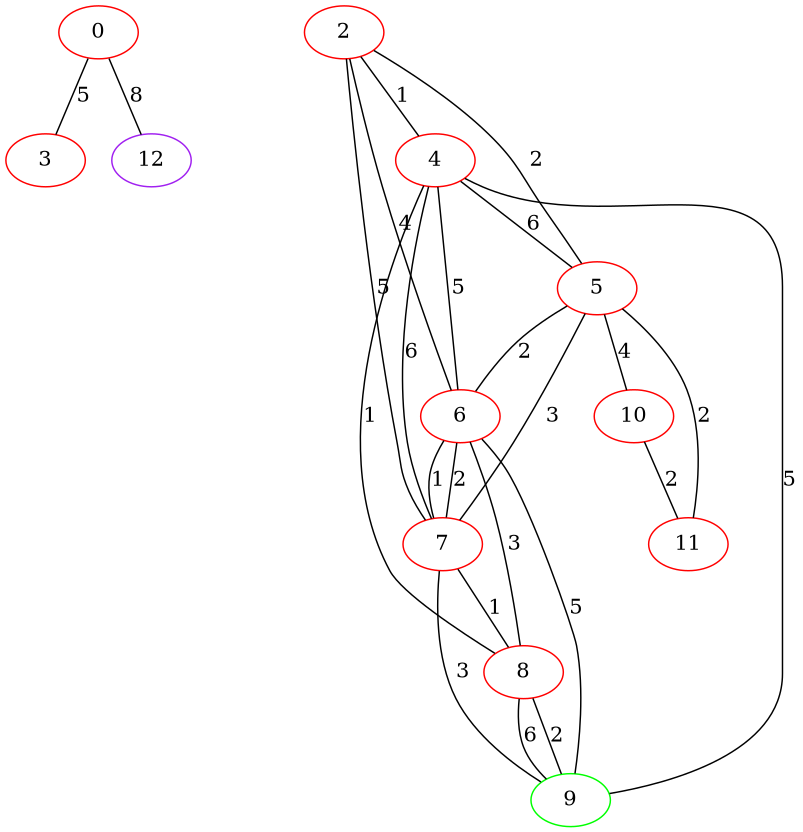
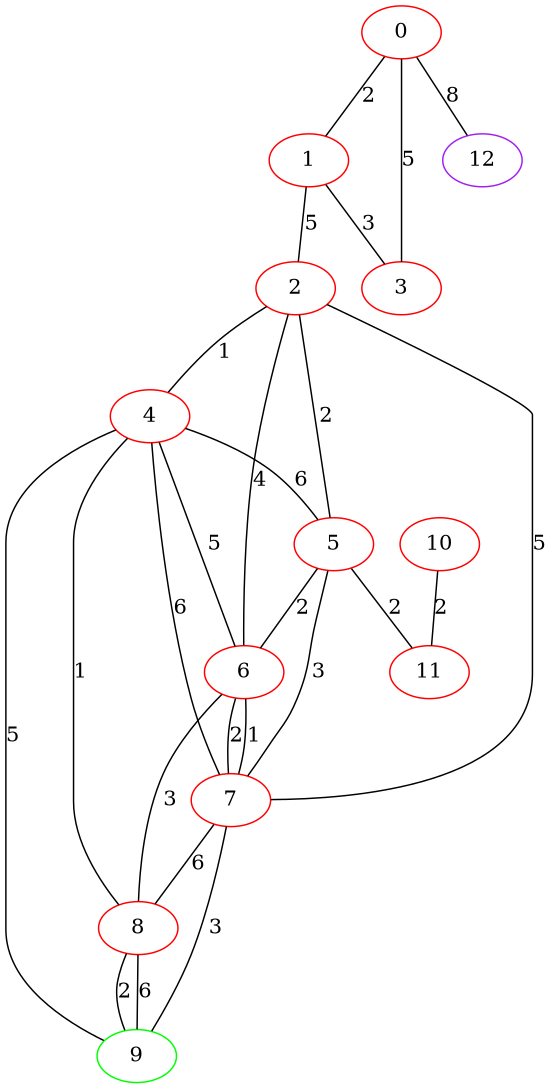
none -> (309, 160)
(616, 352) -> none
(561, 598) -> none
(496, 608) -> (199, 864)
